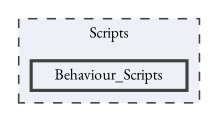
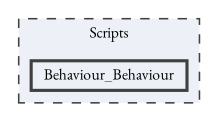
(109, 76) -> (109, 76)
